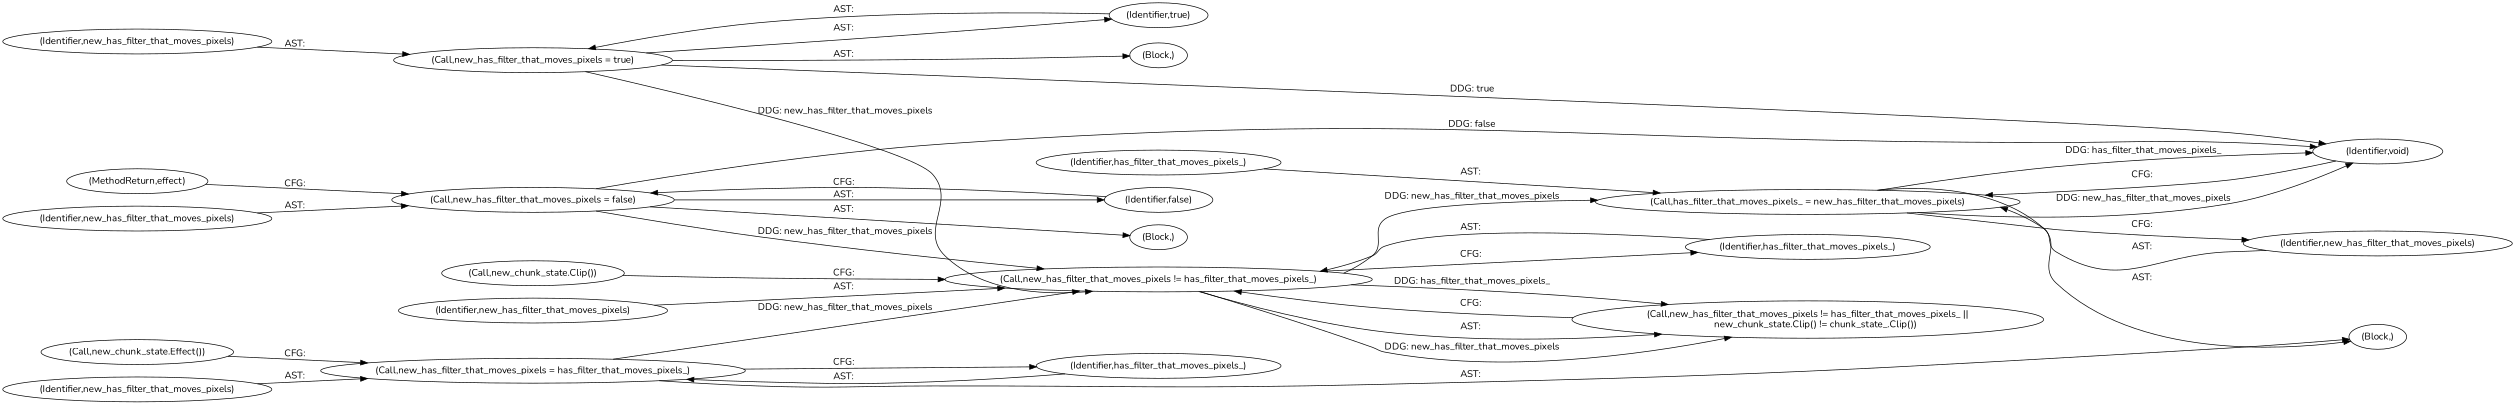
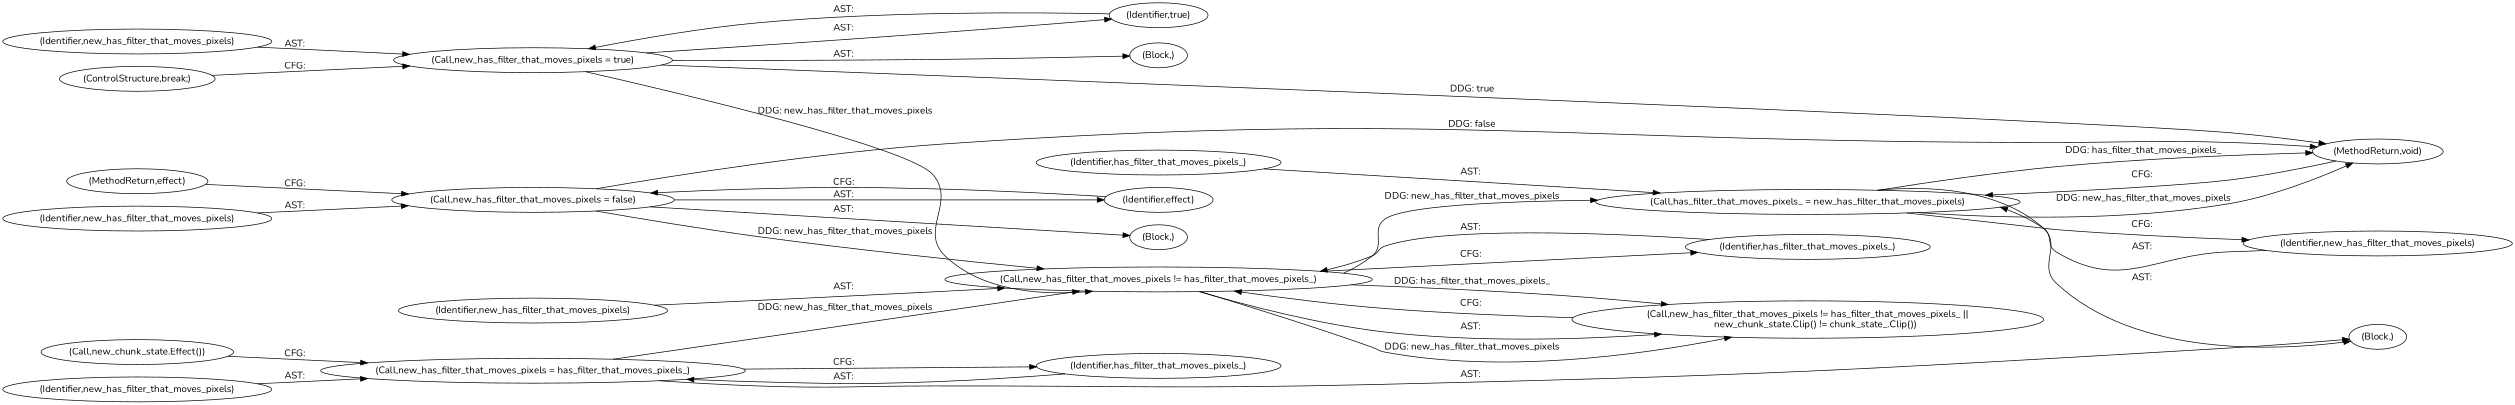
none -> (137, 79)
(2378, 151) -> (2378, 151)
(1159, 200) -> (1159, 200)
(533, 273) -> none
